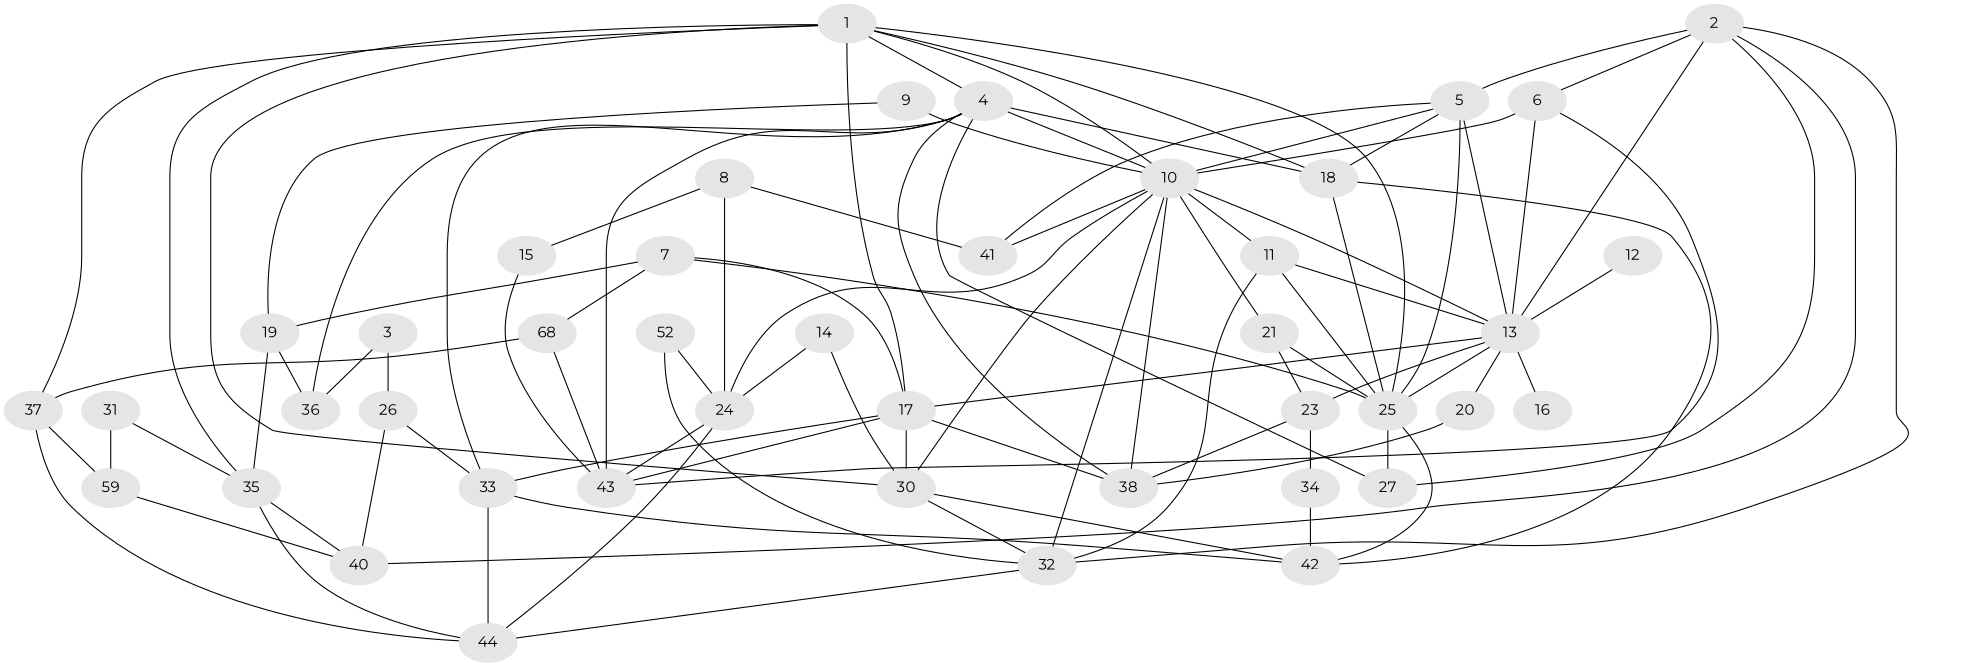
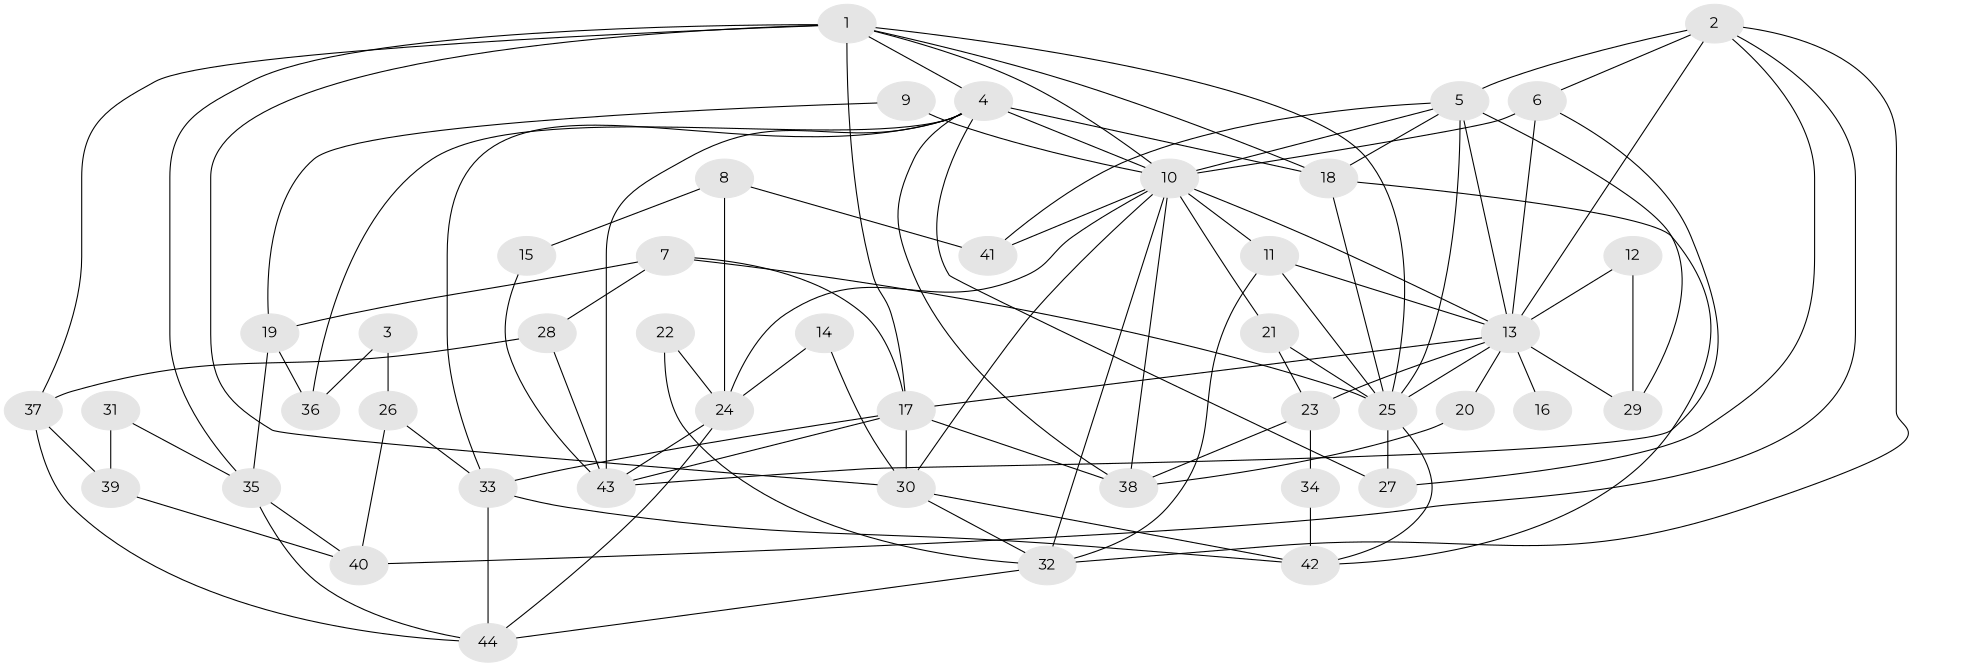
(547, 333) -> (547, 333)
(665, 333) -> (665, 333)
none -> (1633, 411)
(111, 488) -> (111, 488)
